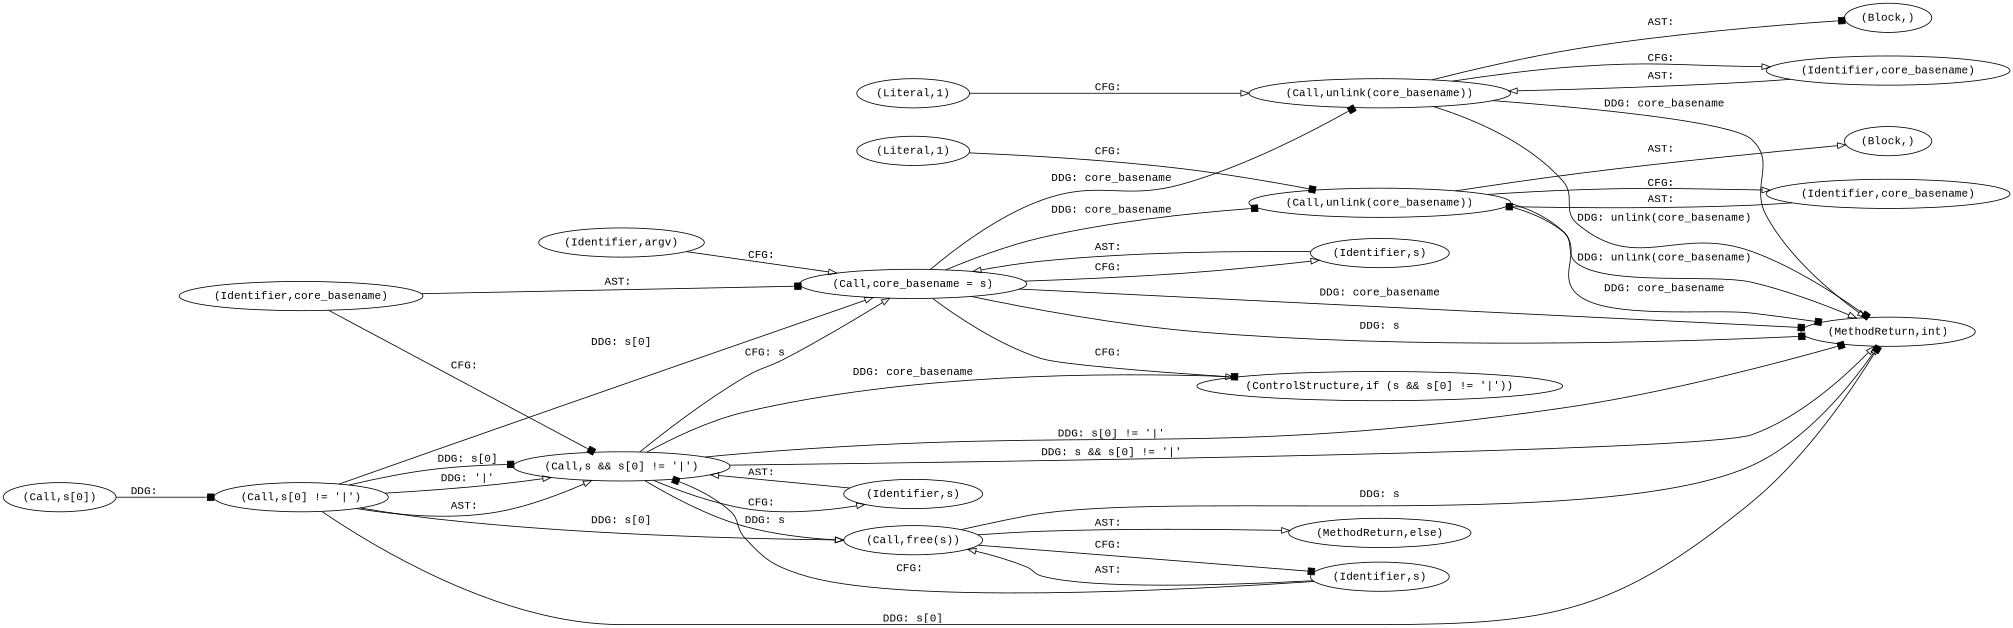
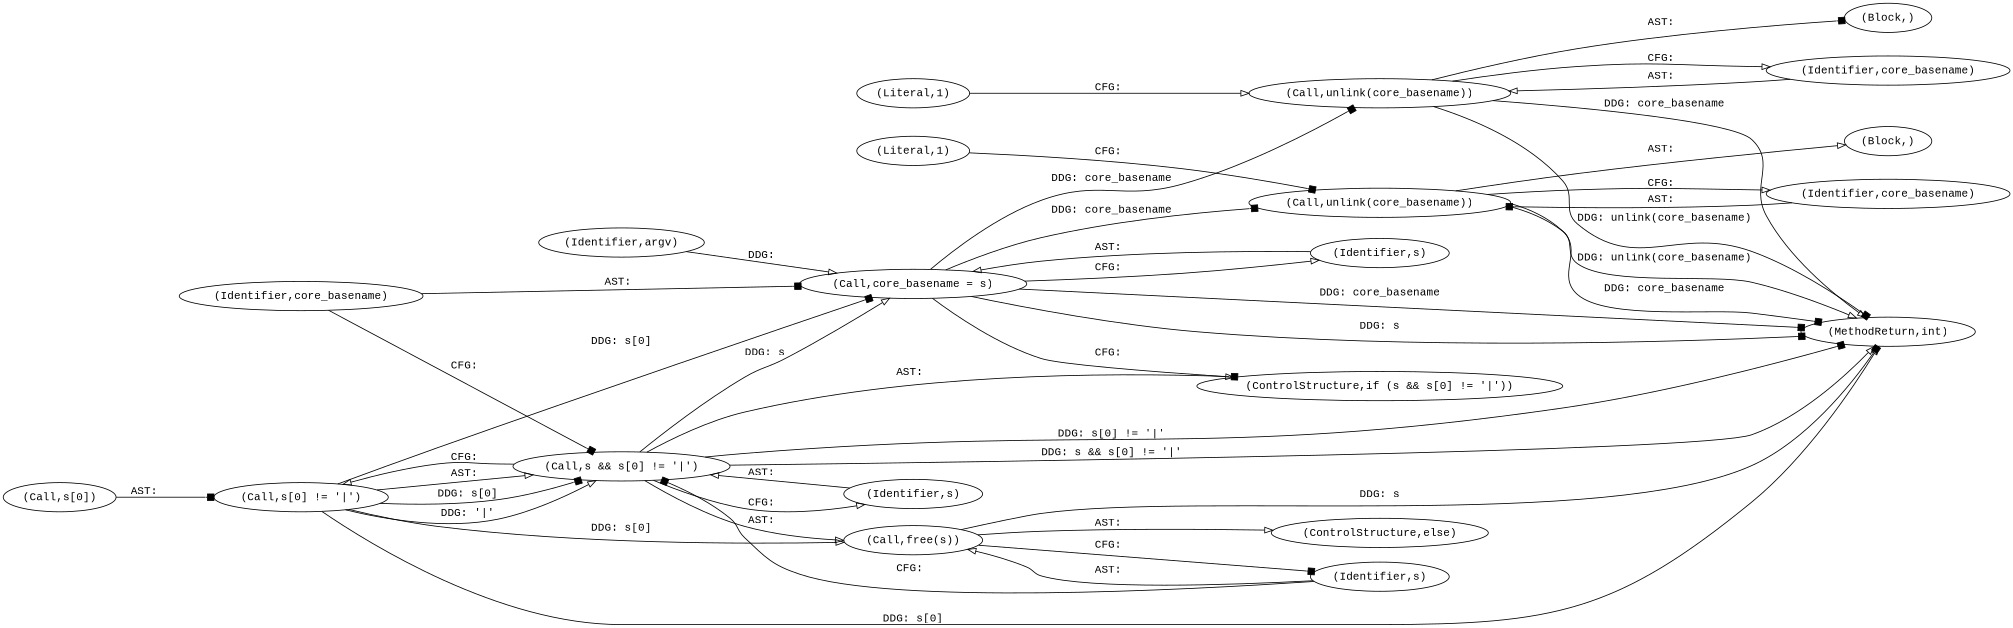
(765, 255) -> (765, 255)
(765, 352) -> (765, 352)
(913, 372) -> (913, 372)
(602, 392) -> (601, 391)
none -> (432, 465)
(148, 491) -> (148, 491)
(1441, 505) -> (1441, 505)
(765, 520) -> (765, 520)
(1380, 533) -> (1380, 533)
(1137, 625) -> (1137, 625)
